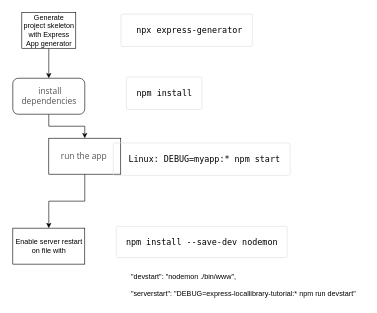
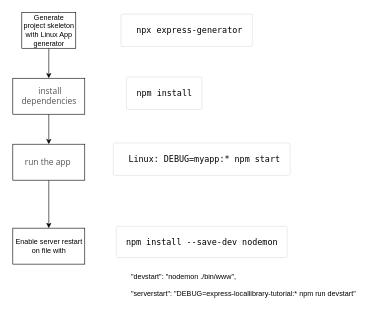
(49, 30) -> (49, 30)
(49, 96) -> (49, 96)
(85, 156) -> (49, 162)
